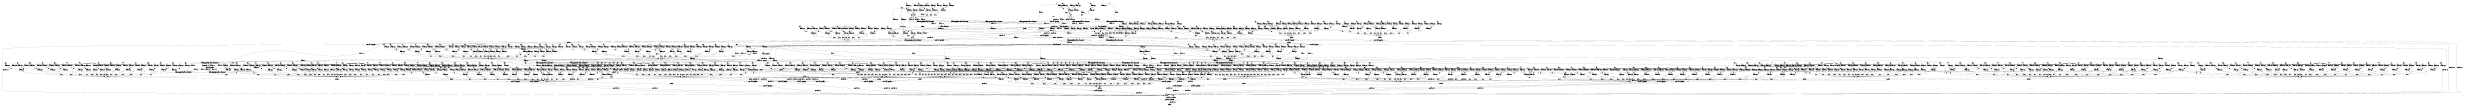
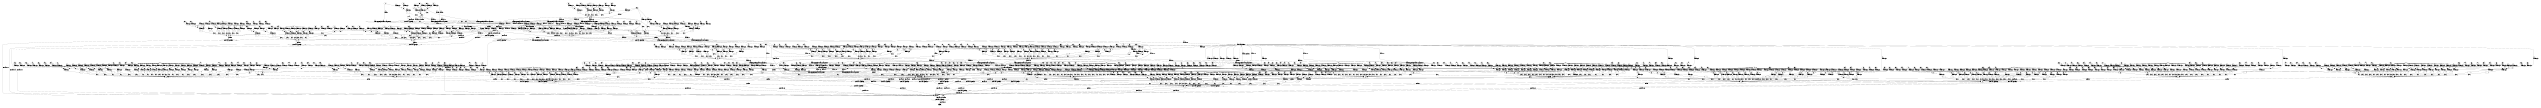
(1224, 63) -> none
